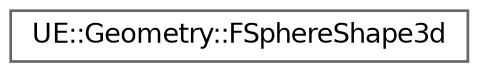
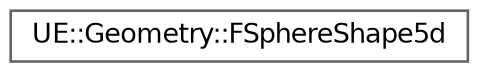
(239, 36) -> (239, 36)
